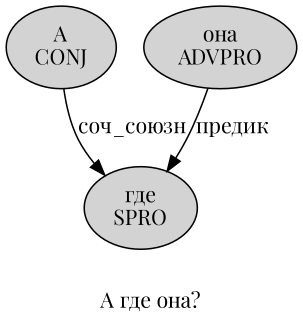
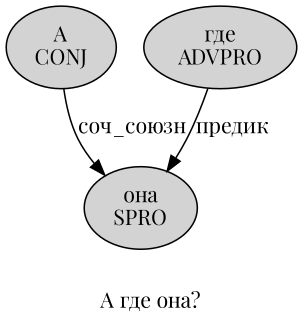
(220, 47) -> (220, 47)
(141, 208) -> (141, 208)
